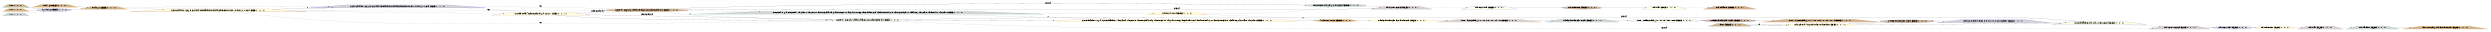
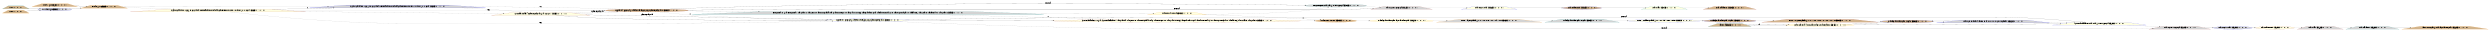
(16, 14) -> none
